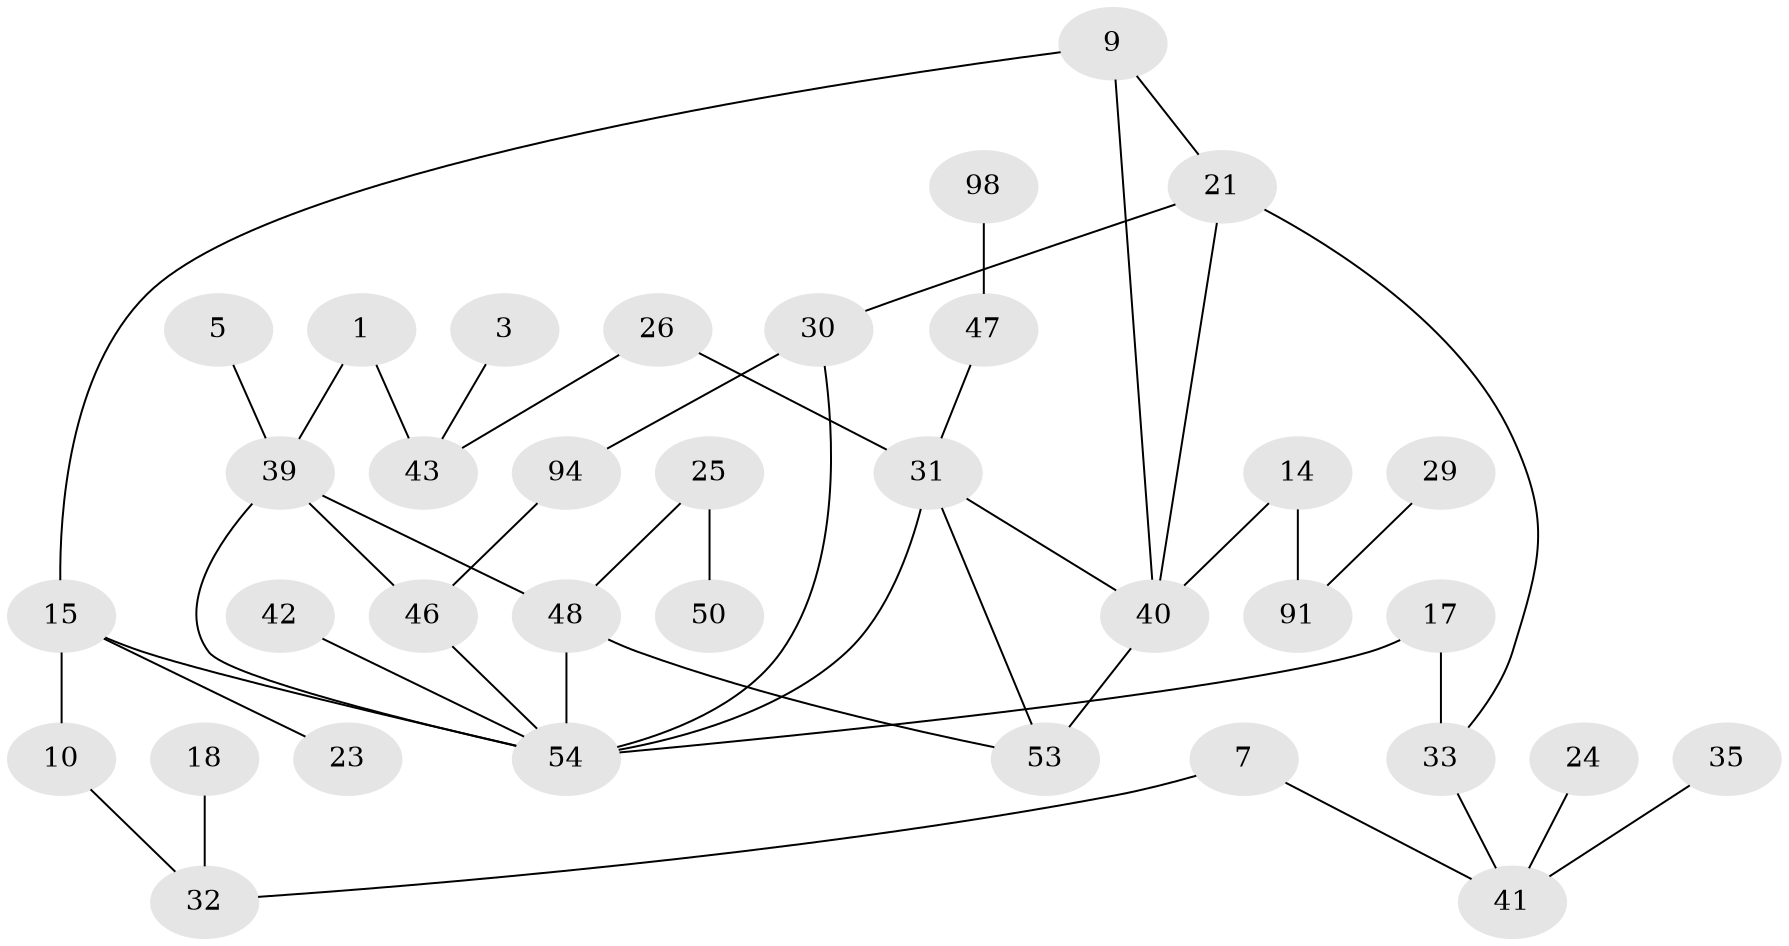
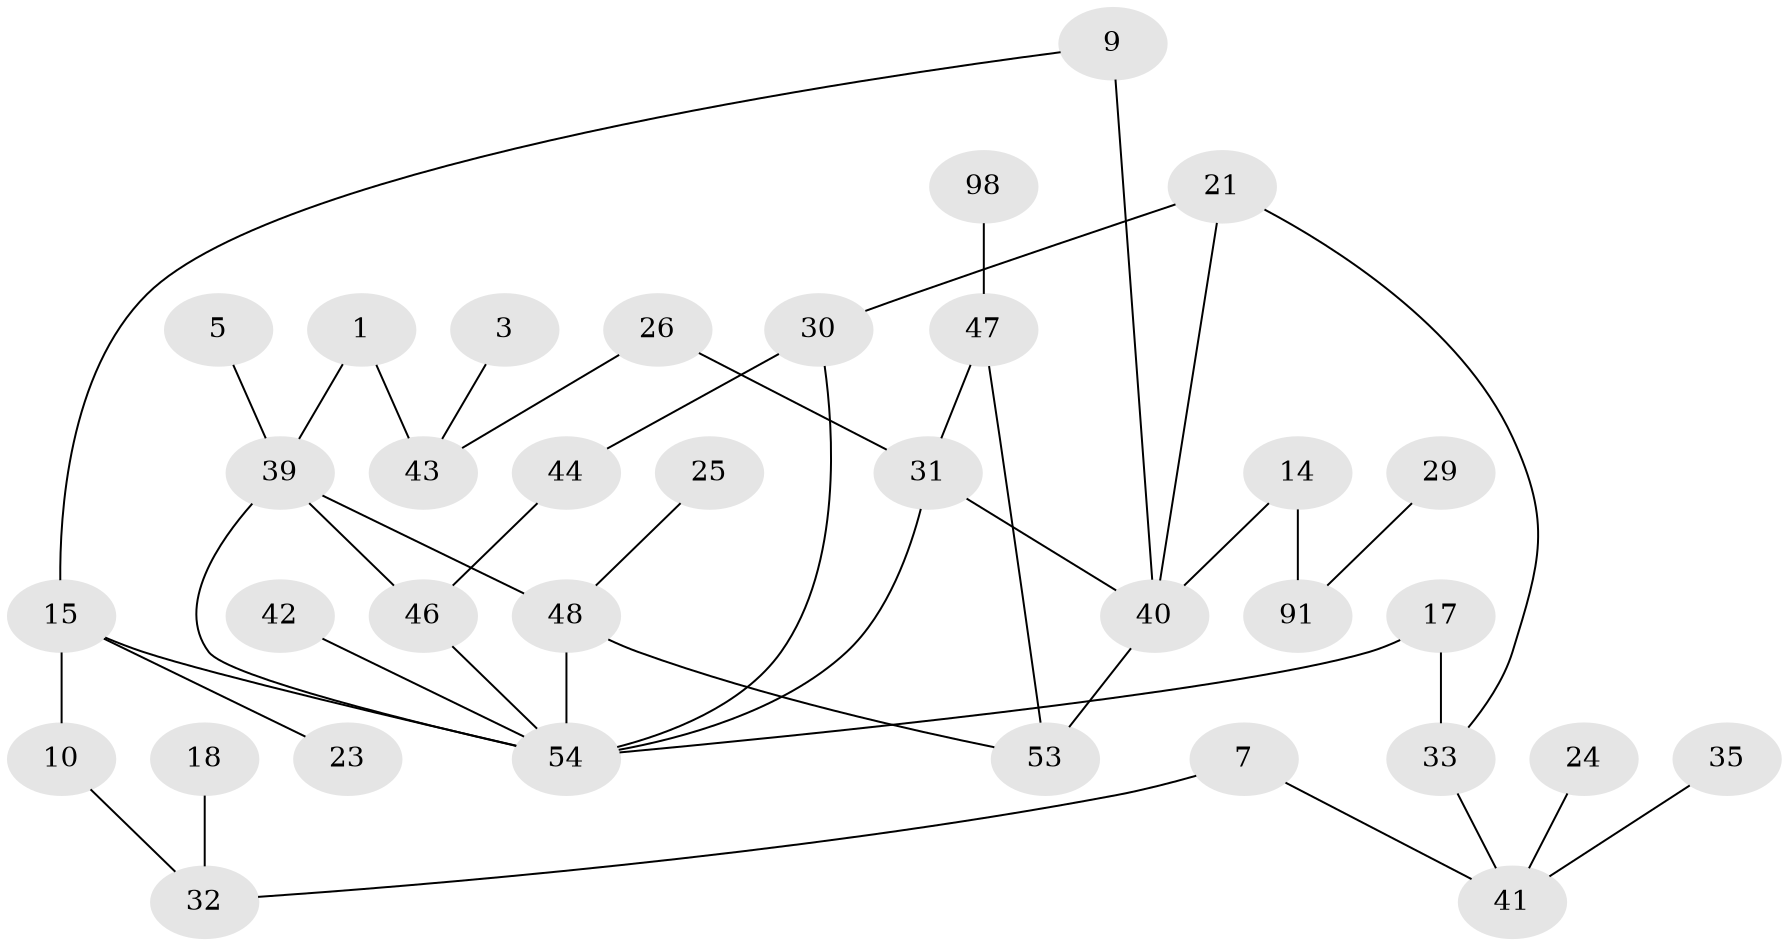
(1168, 115) -> none
(566, 473) -> (566, 473)
(710, 616) -> none
(987, 616) -> (1015, 544)
